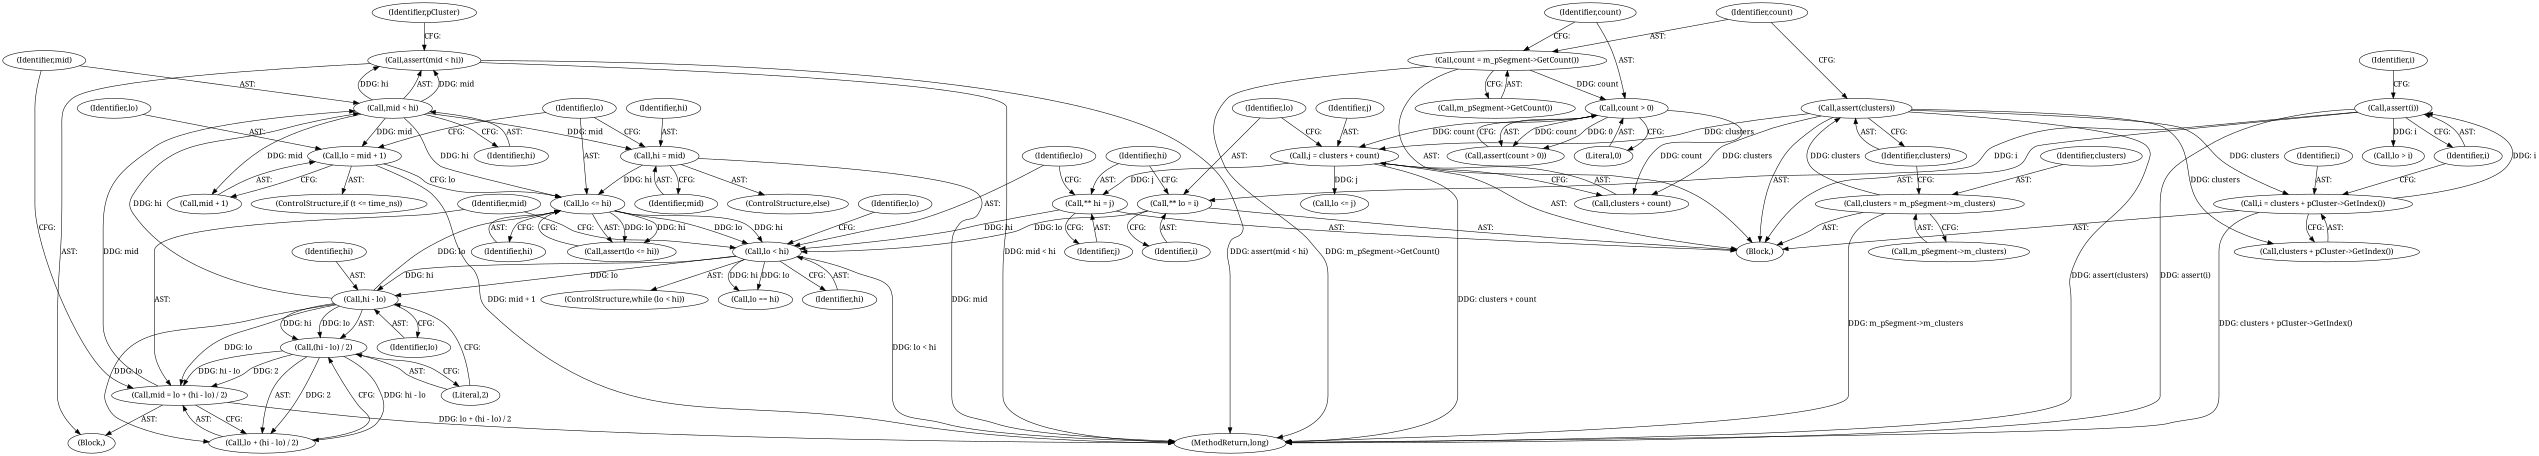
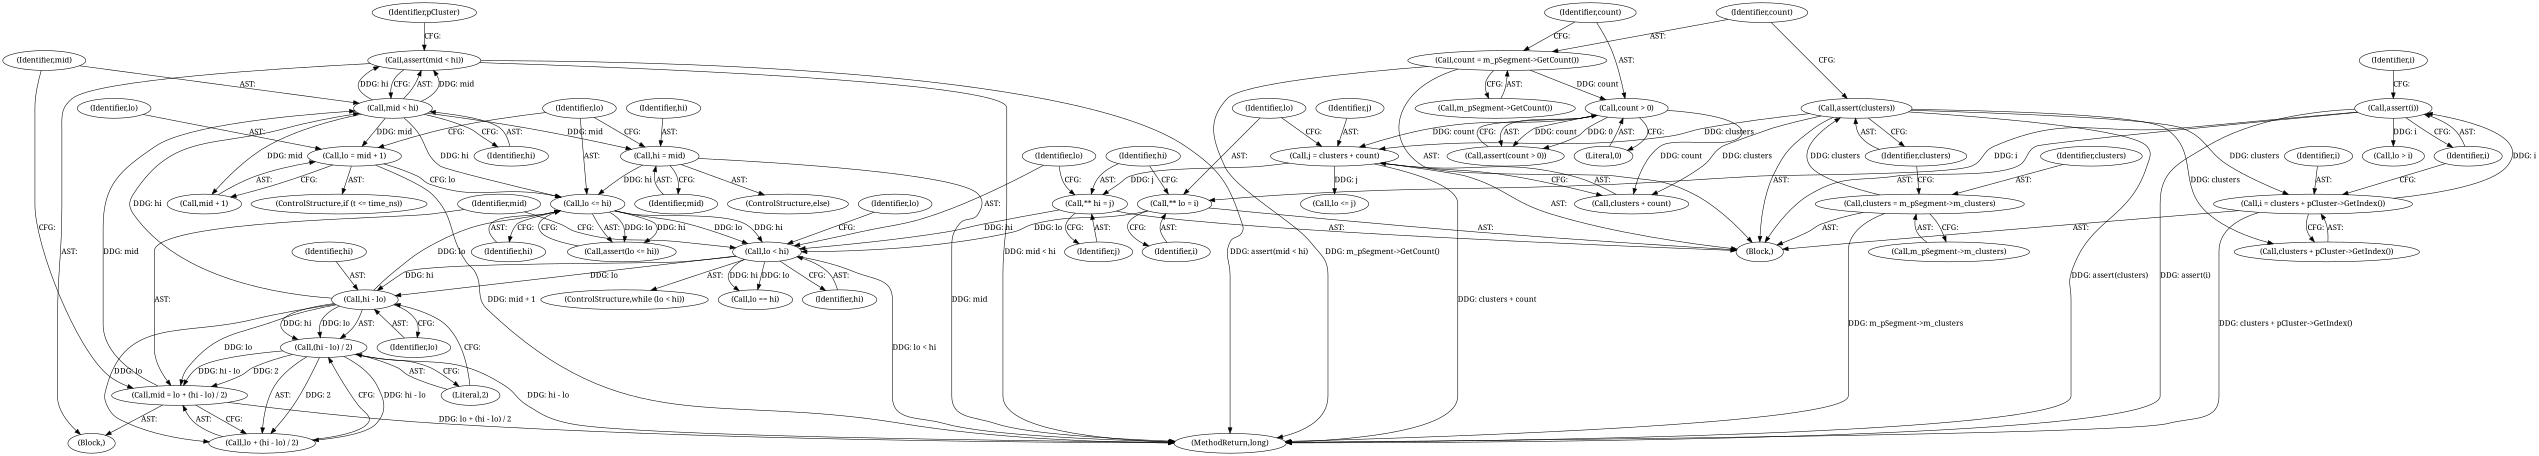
none -> (394, 79)
none -> (629, 429)
